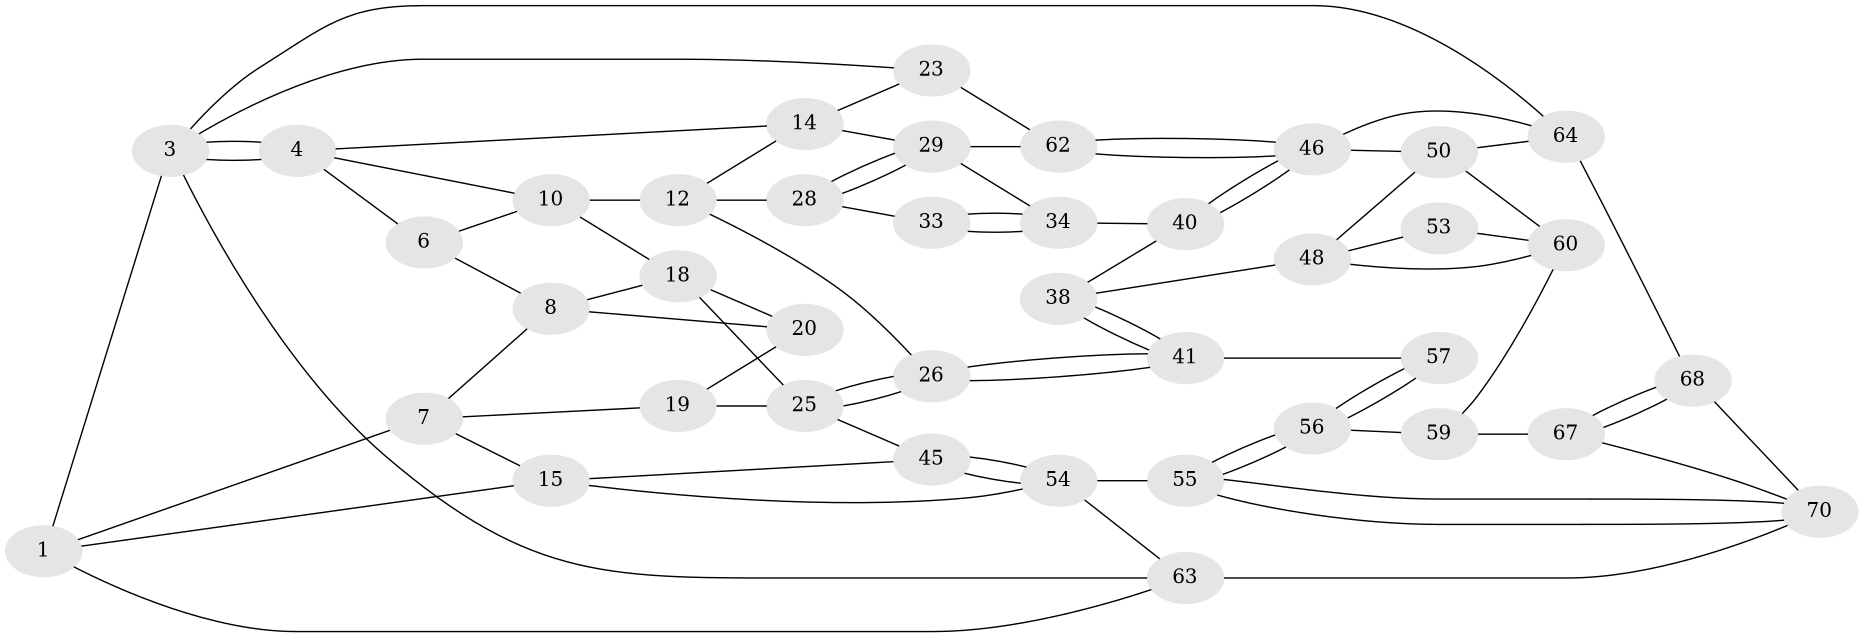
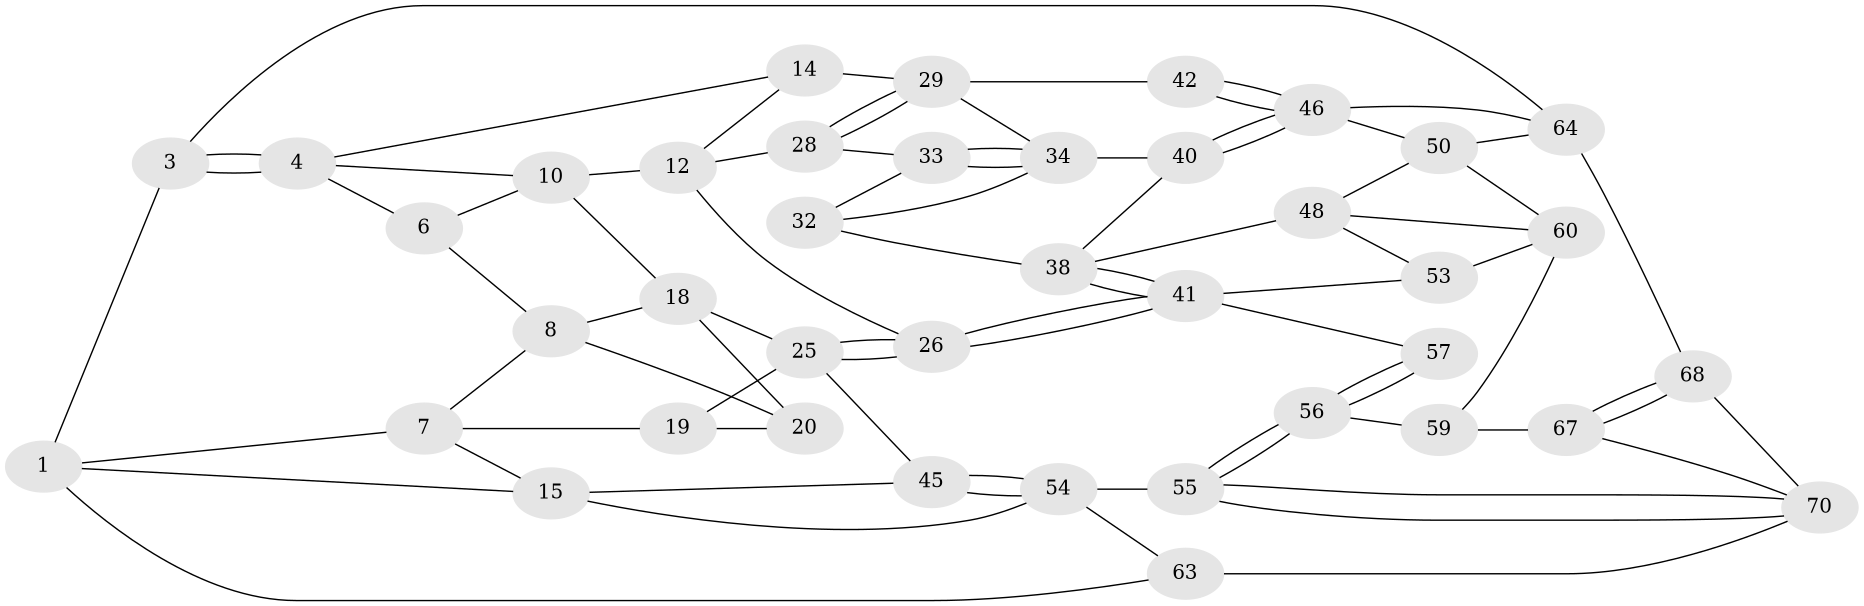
(932, 70) -> none
(1059, 147) -> (1186, 82)
none -> (805, 223)
none -> (1312, 287)
(577, 564) -> none
